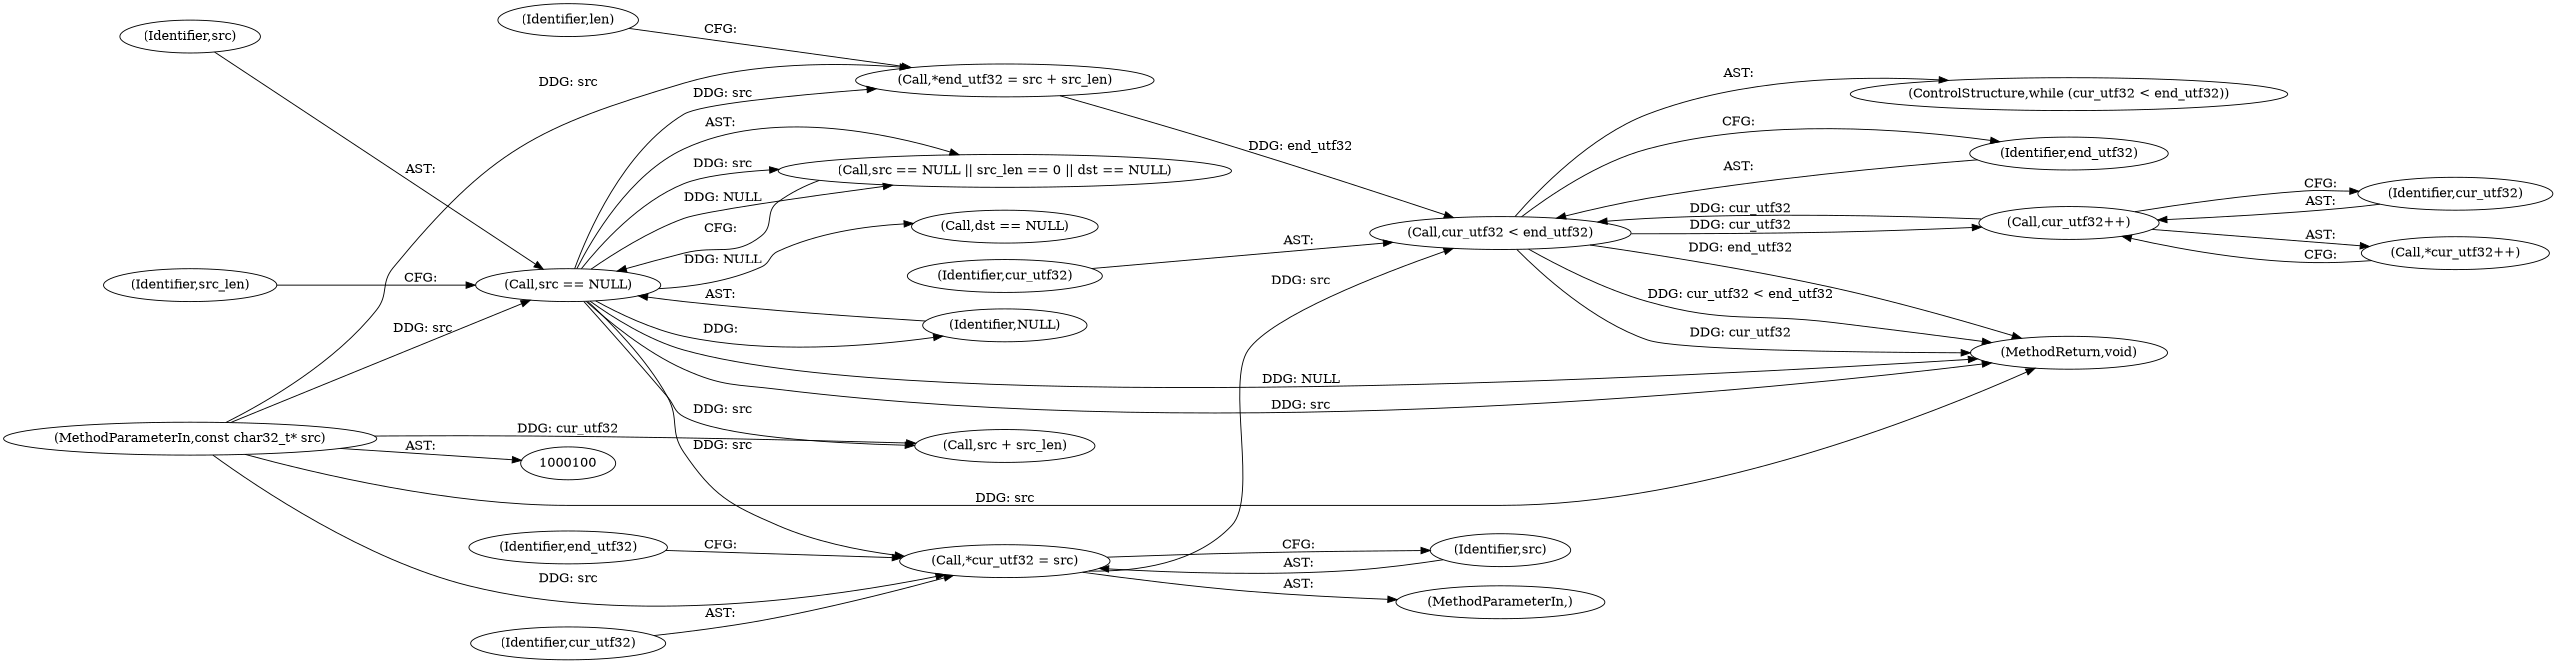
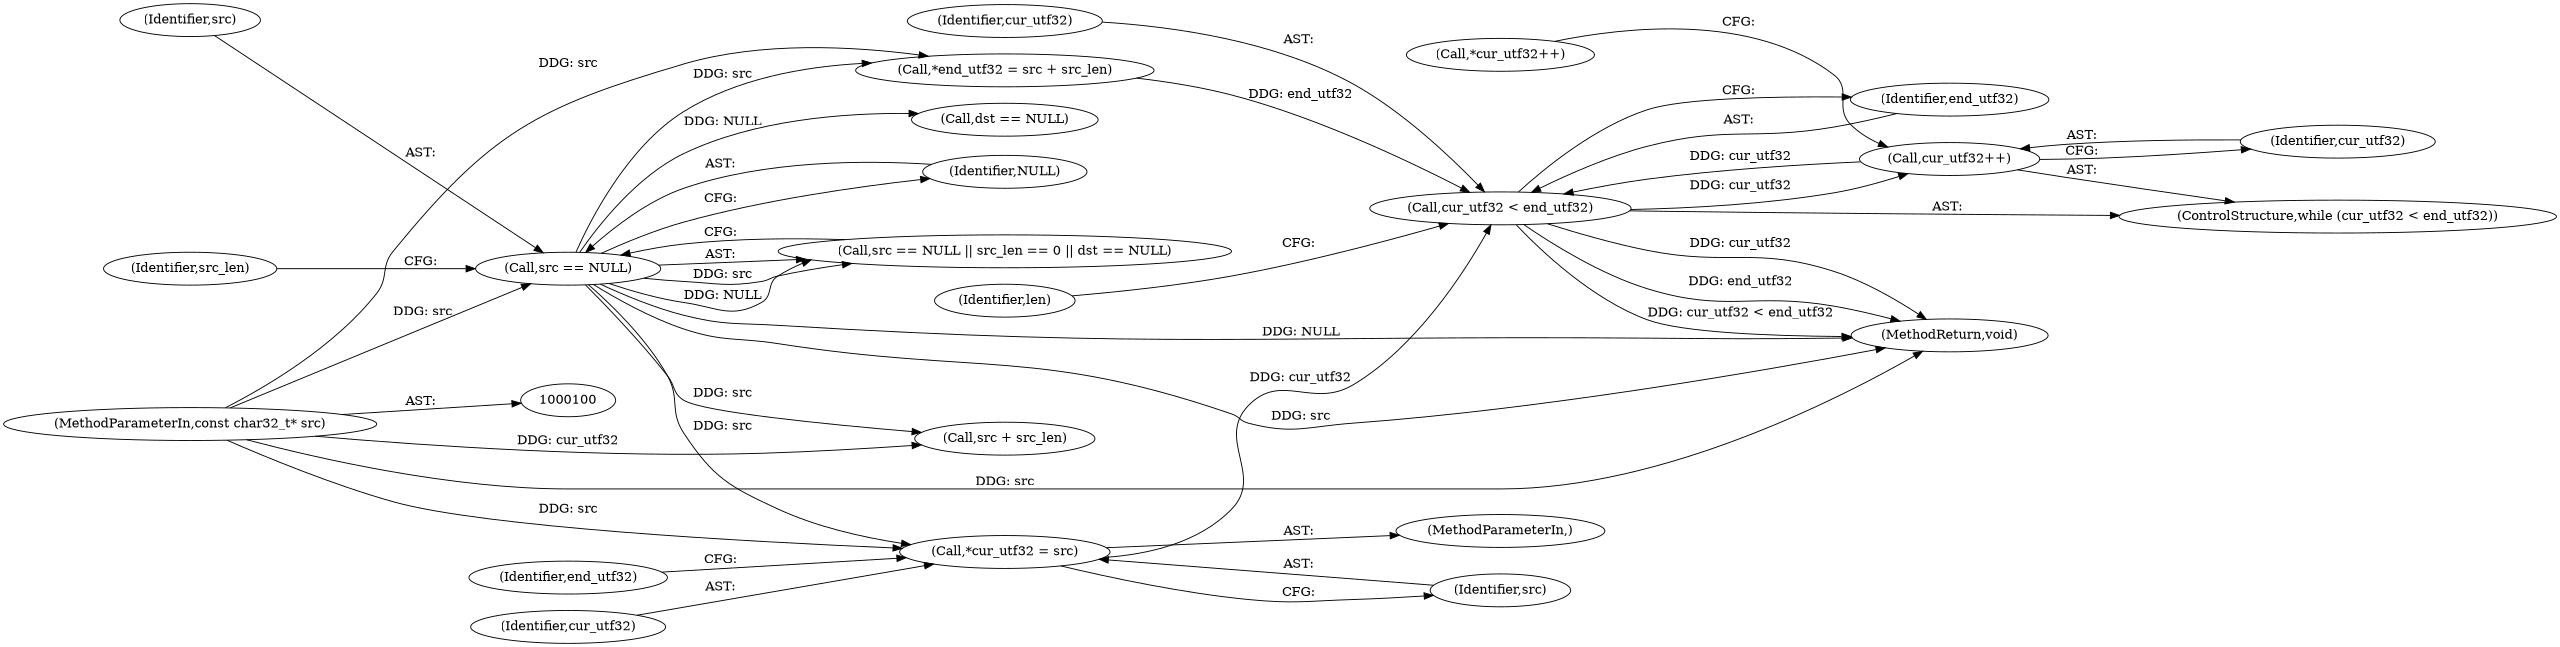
(766, 47) -> (1258, 271)
(2256, 238) -> (2121, 186)
(1301, 281) -> (1301, 378)
(723, 329) -> (723, 199)
